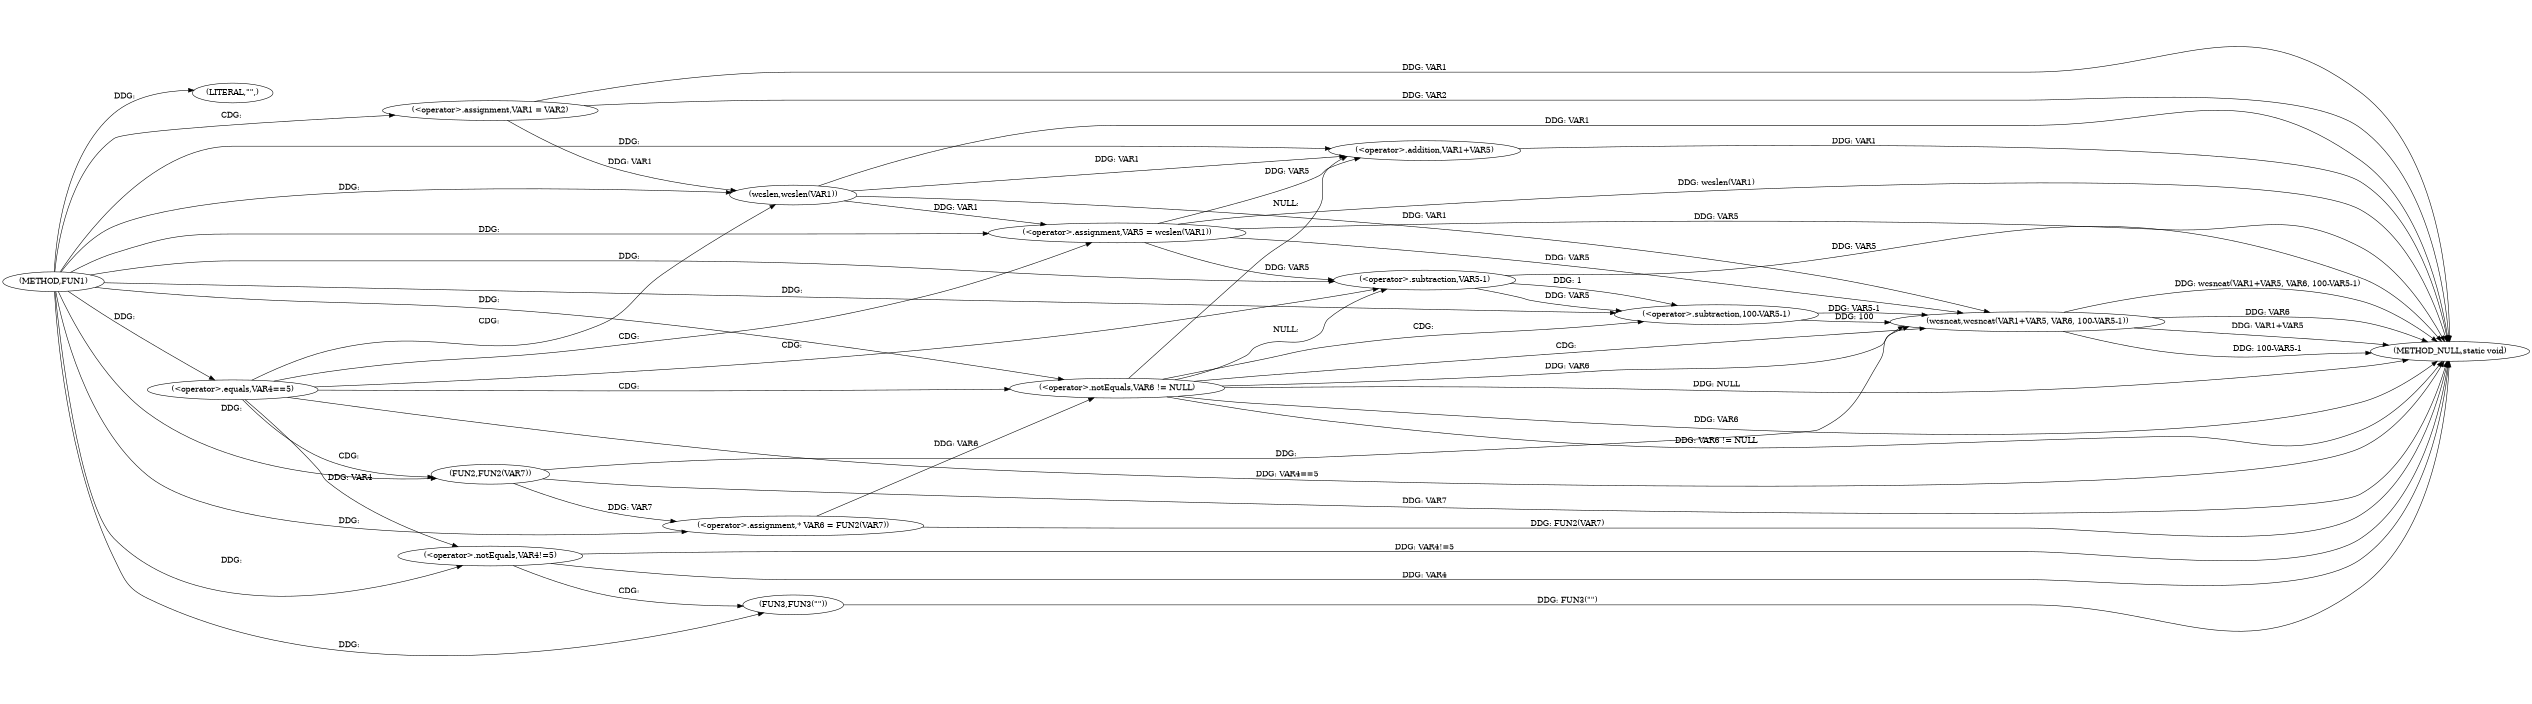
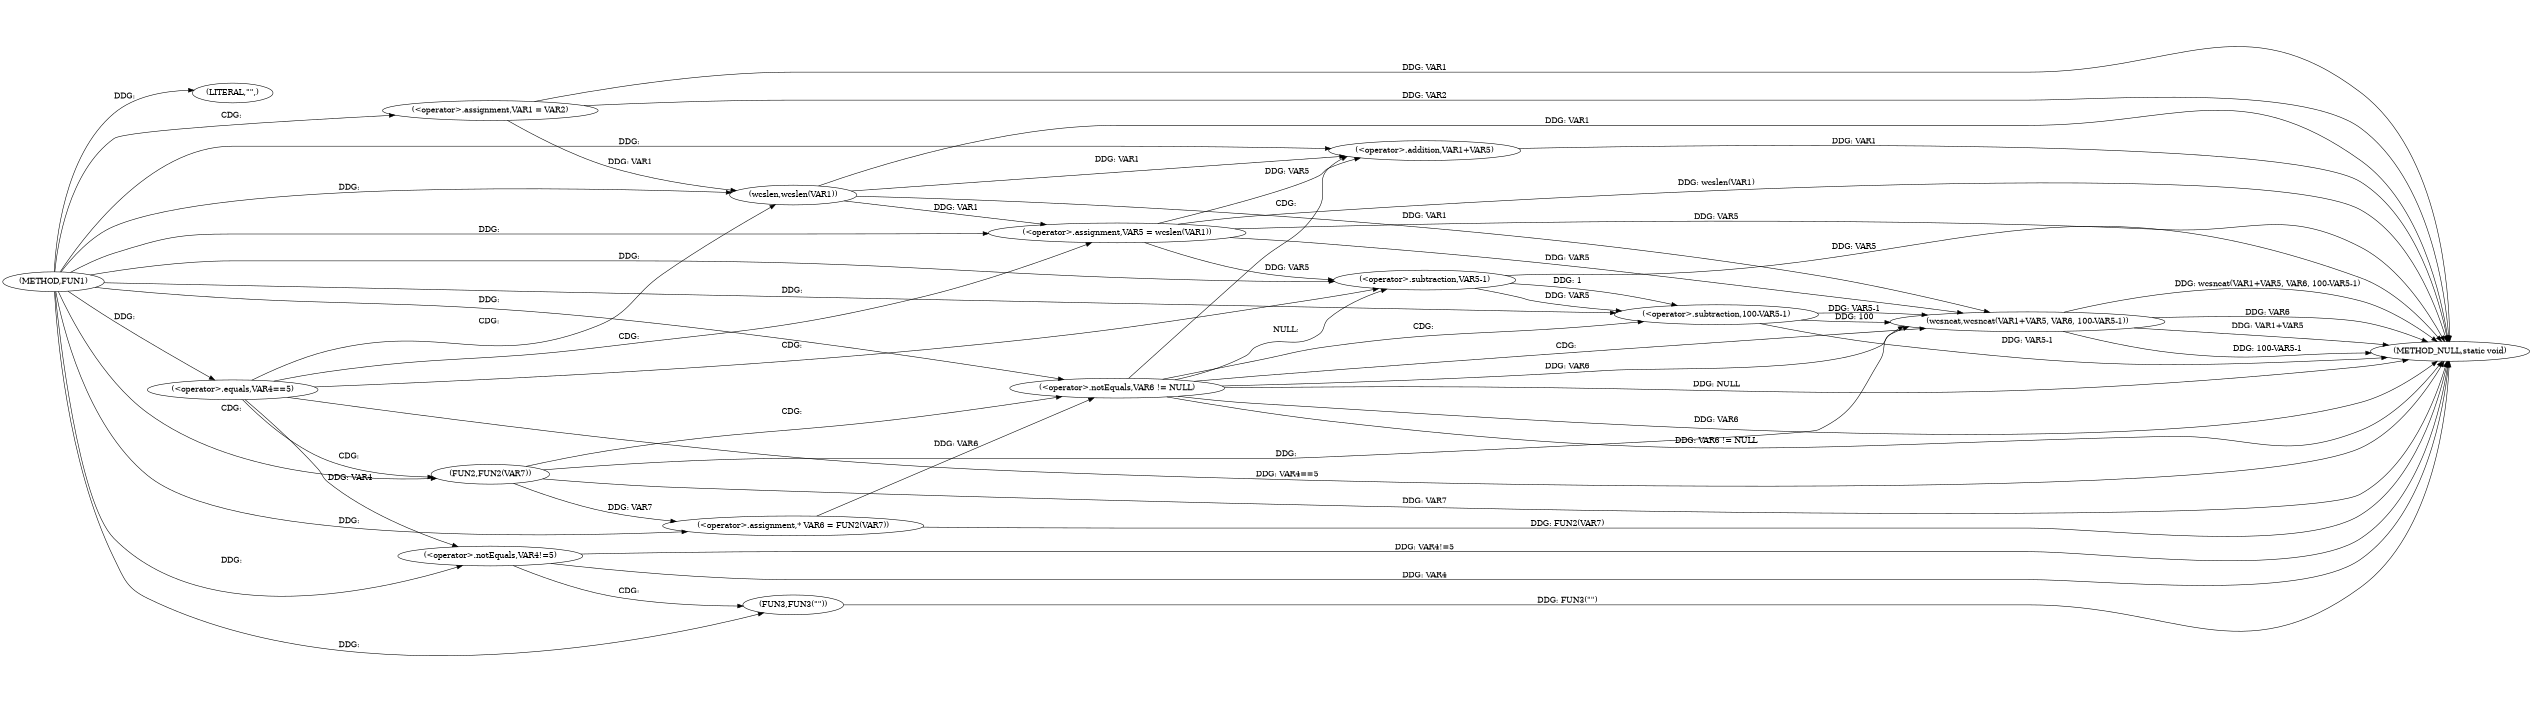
(1287, 204) -> (1287, 204)
none -> (2069, 362)
(661, 391) -> (791, 430)
(233, 409) -> (233, 409)
